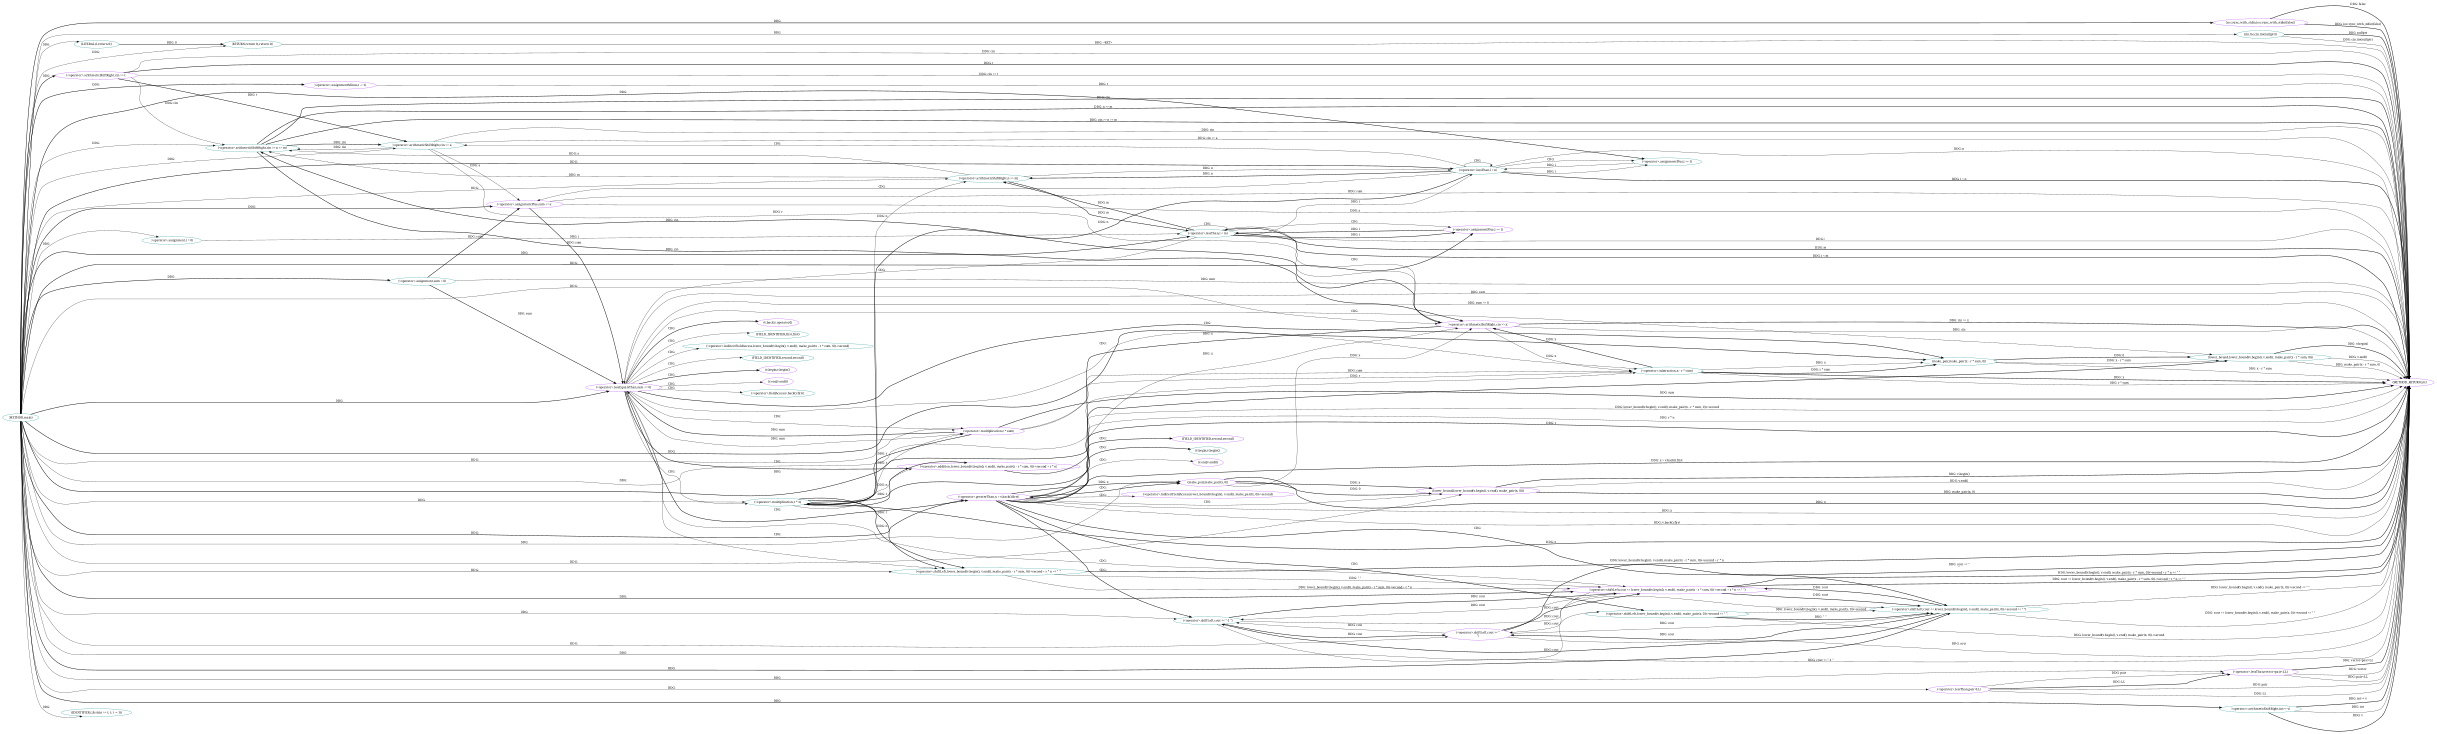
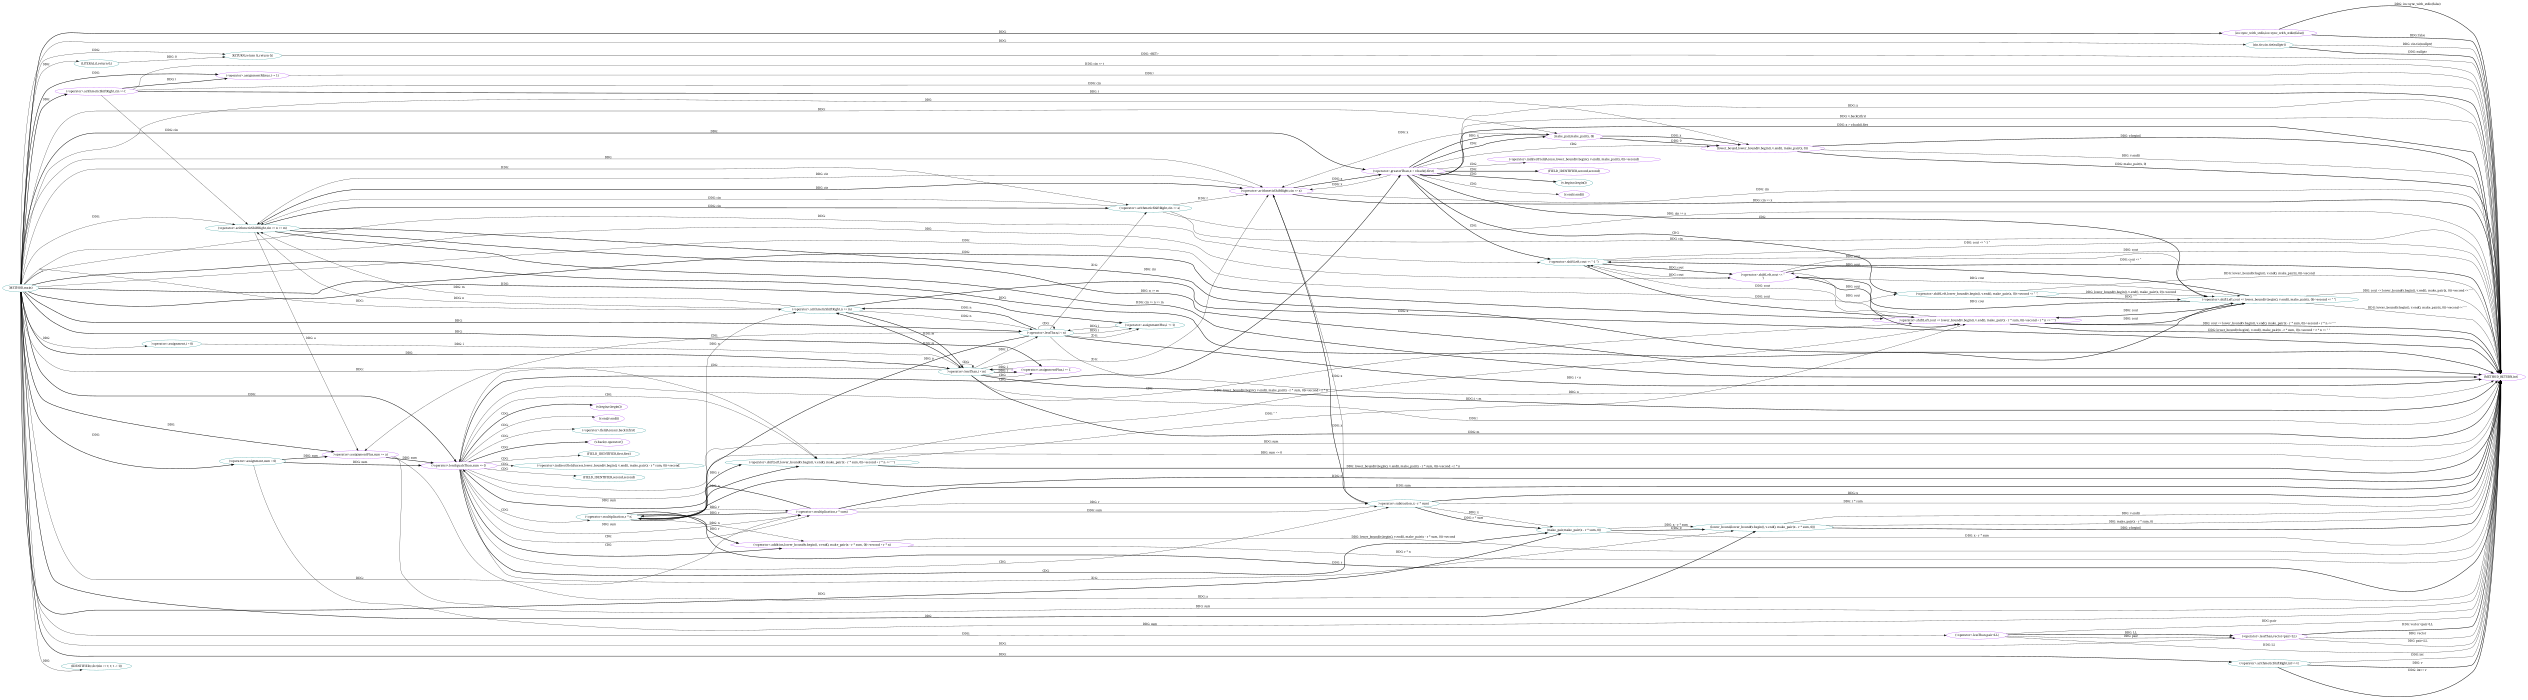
(170, 44) -> (170, 60)
(262, 108) -> (173, 83)
(476, 171) -> (305, 341)
(866, 221) -> (751, 178)
(831, 466) -> none
(353, 502) -> none
(1857, 504) -> (1669, 322)
